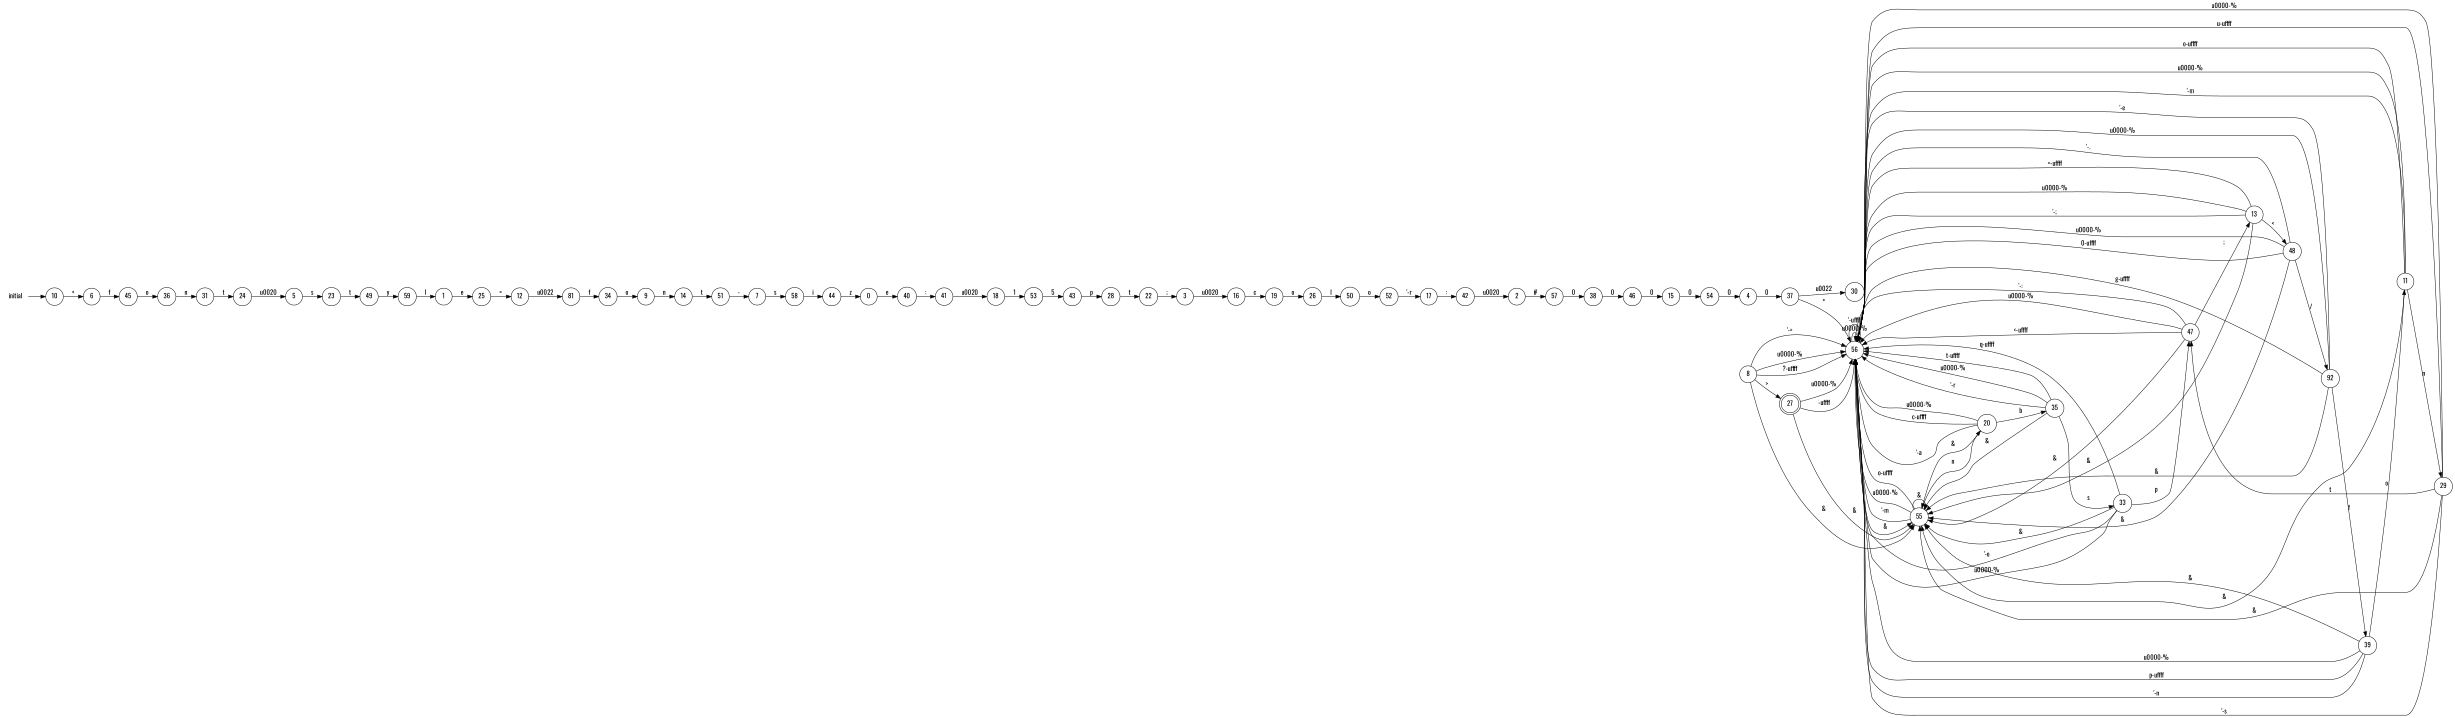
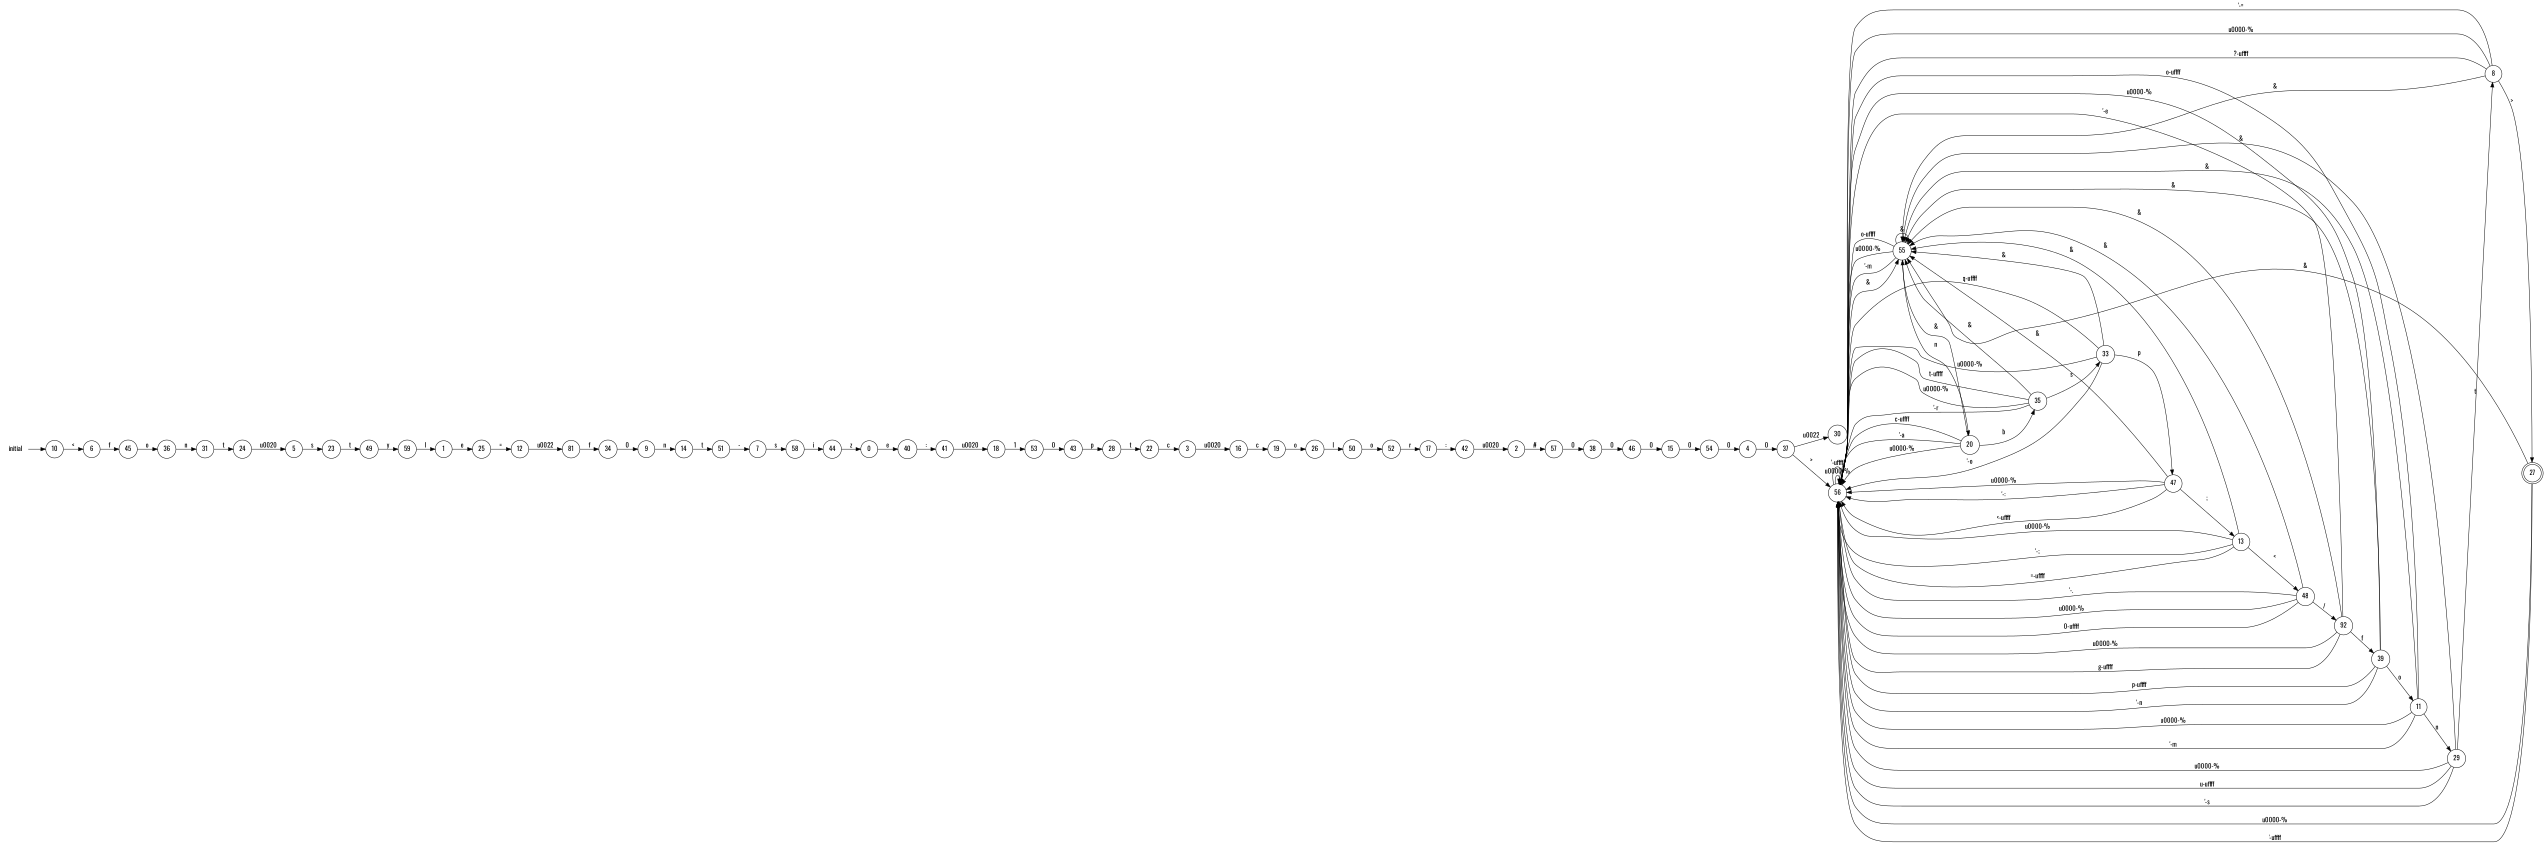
(627, 293) -> (628, 446)
(1053, 293) -> (1054, 446)
(1167, 293) -> (1169, 446)
(1409, 293) -> (1410, 446)
(2262, 492) -> (2475, 418)
